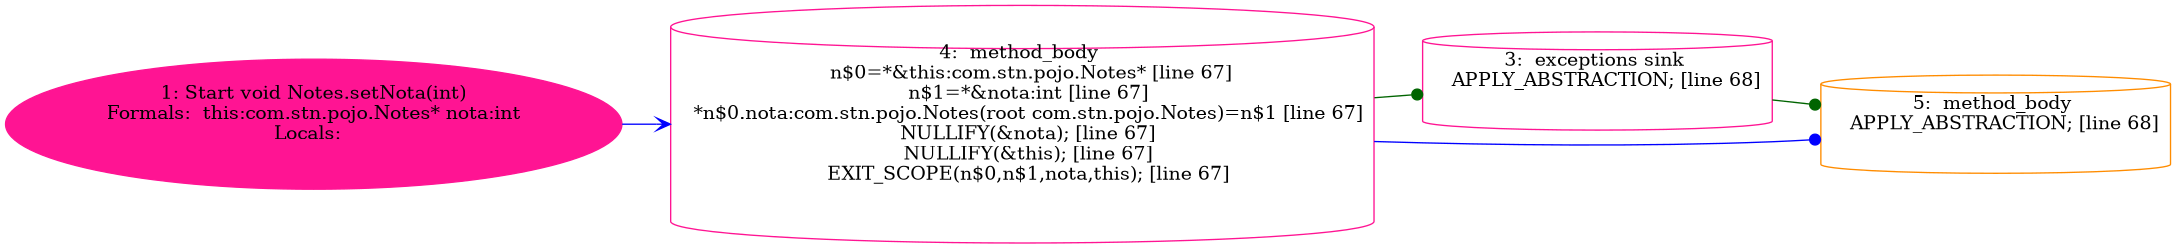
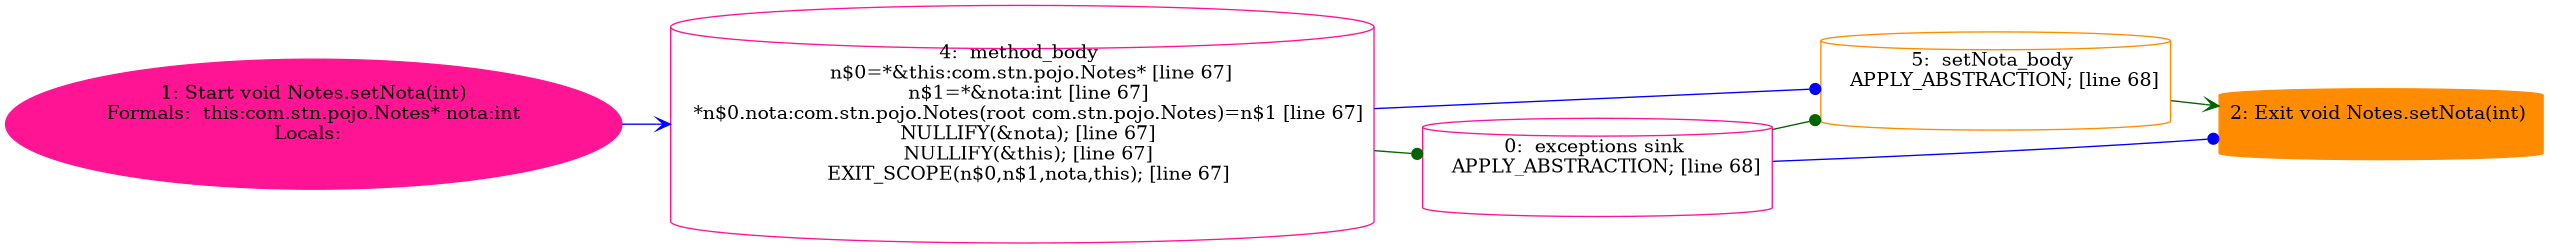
(1597, 81) -> (1597, 167)
(1996, 124) -> (1996, 81)
none -> (2381, 124)
